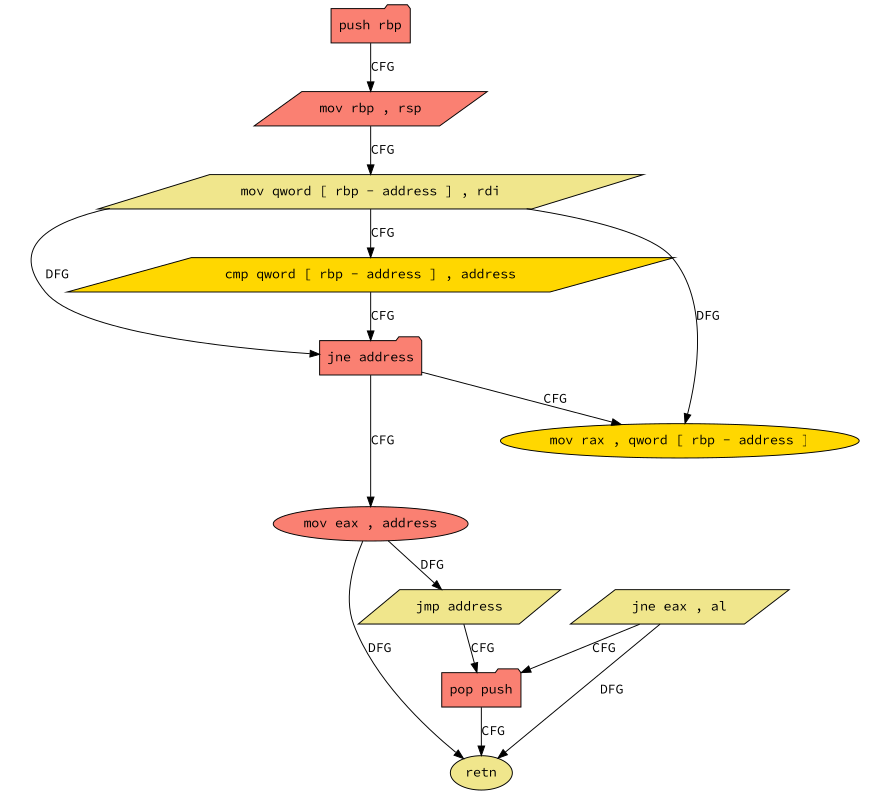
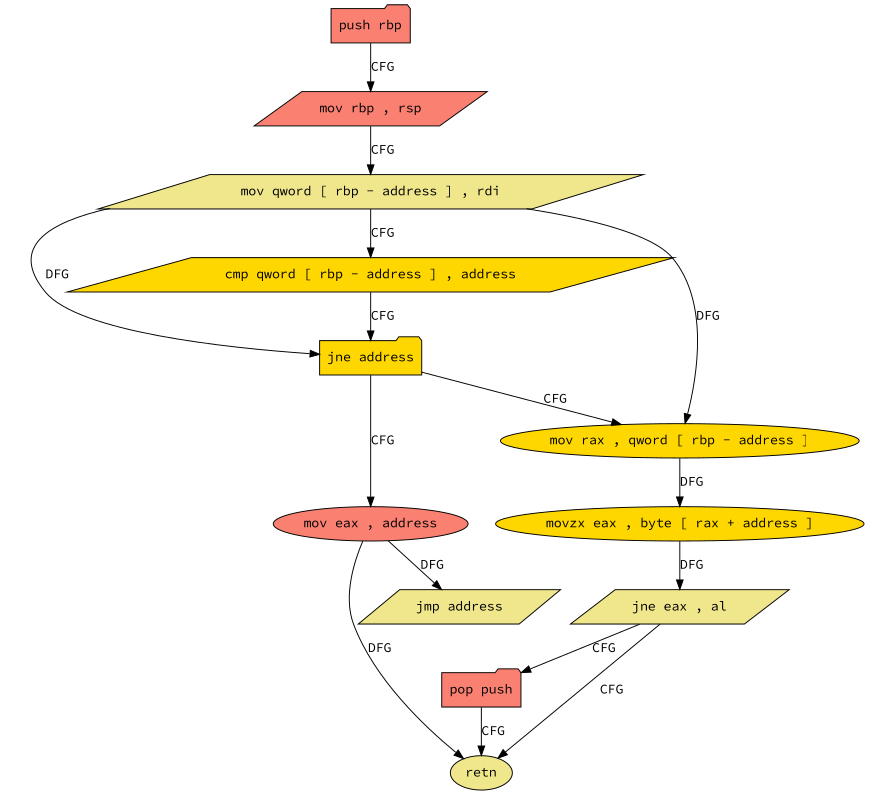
(371, 358) -> (371, 358)
none -> (680, 524)
(469, 644) -> none
(612, 690) -> (612, 690)
